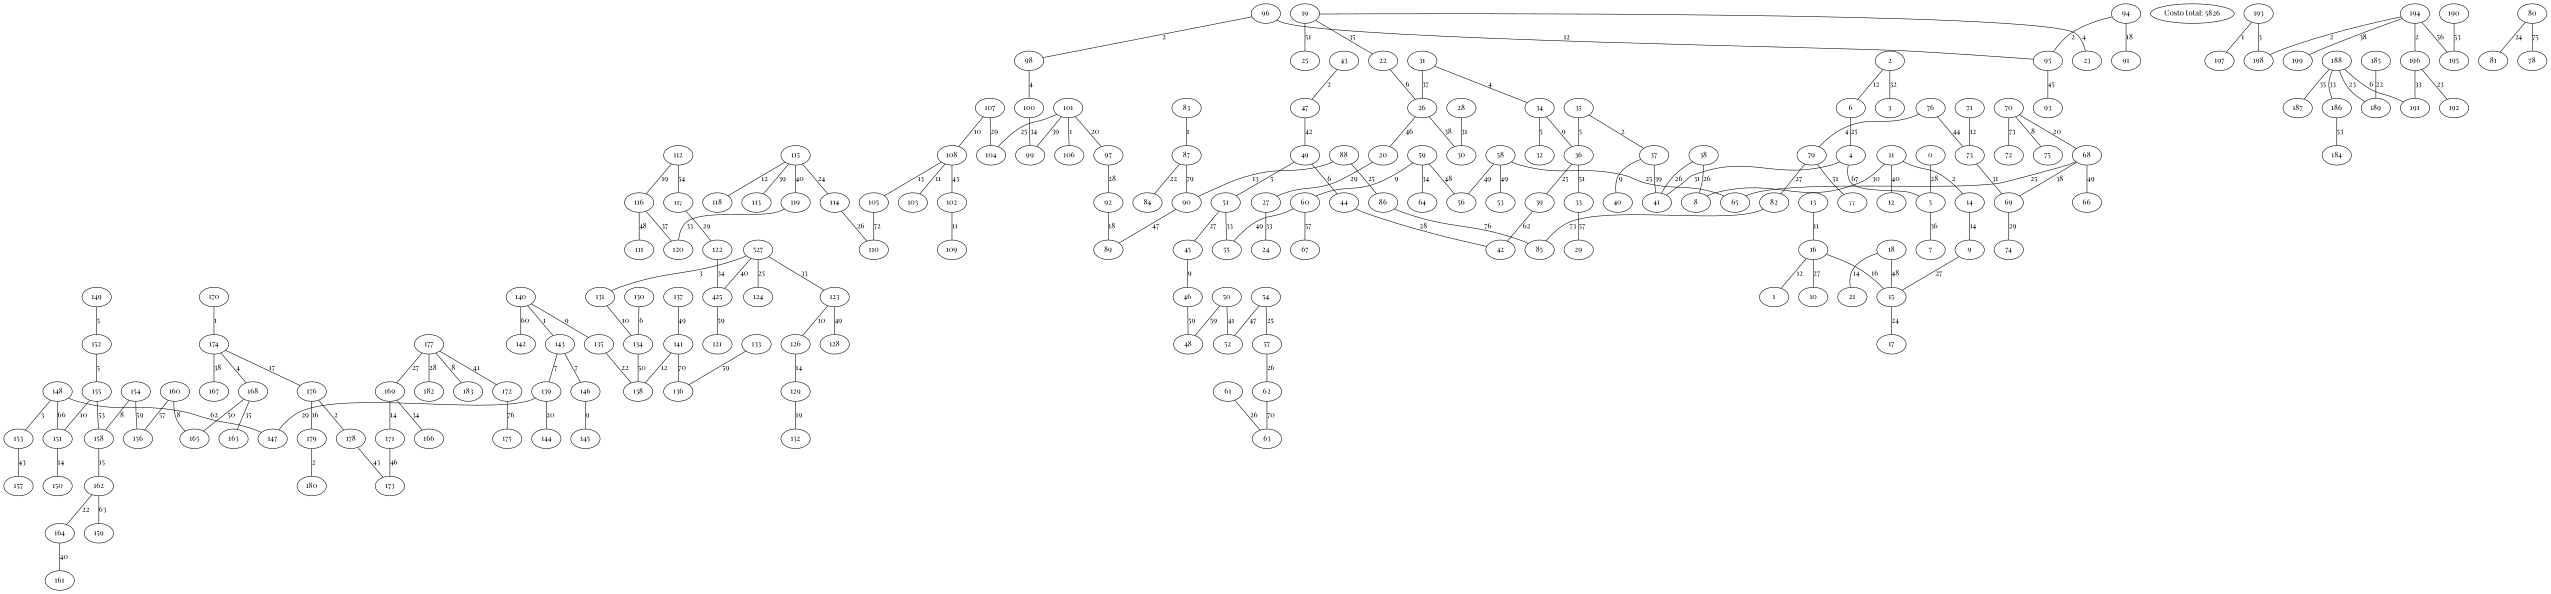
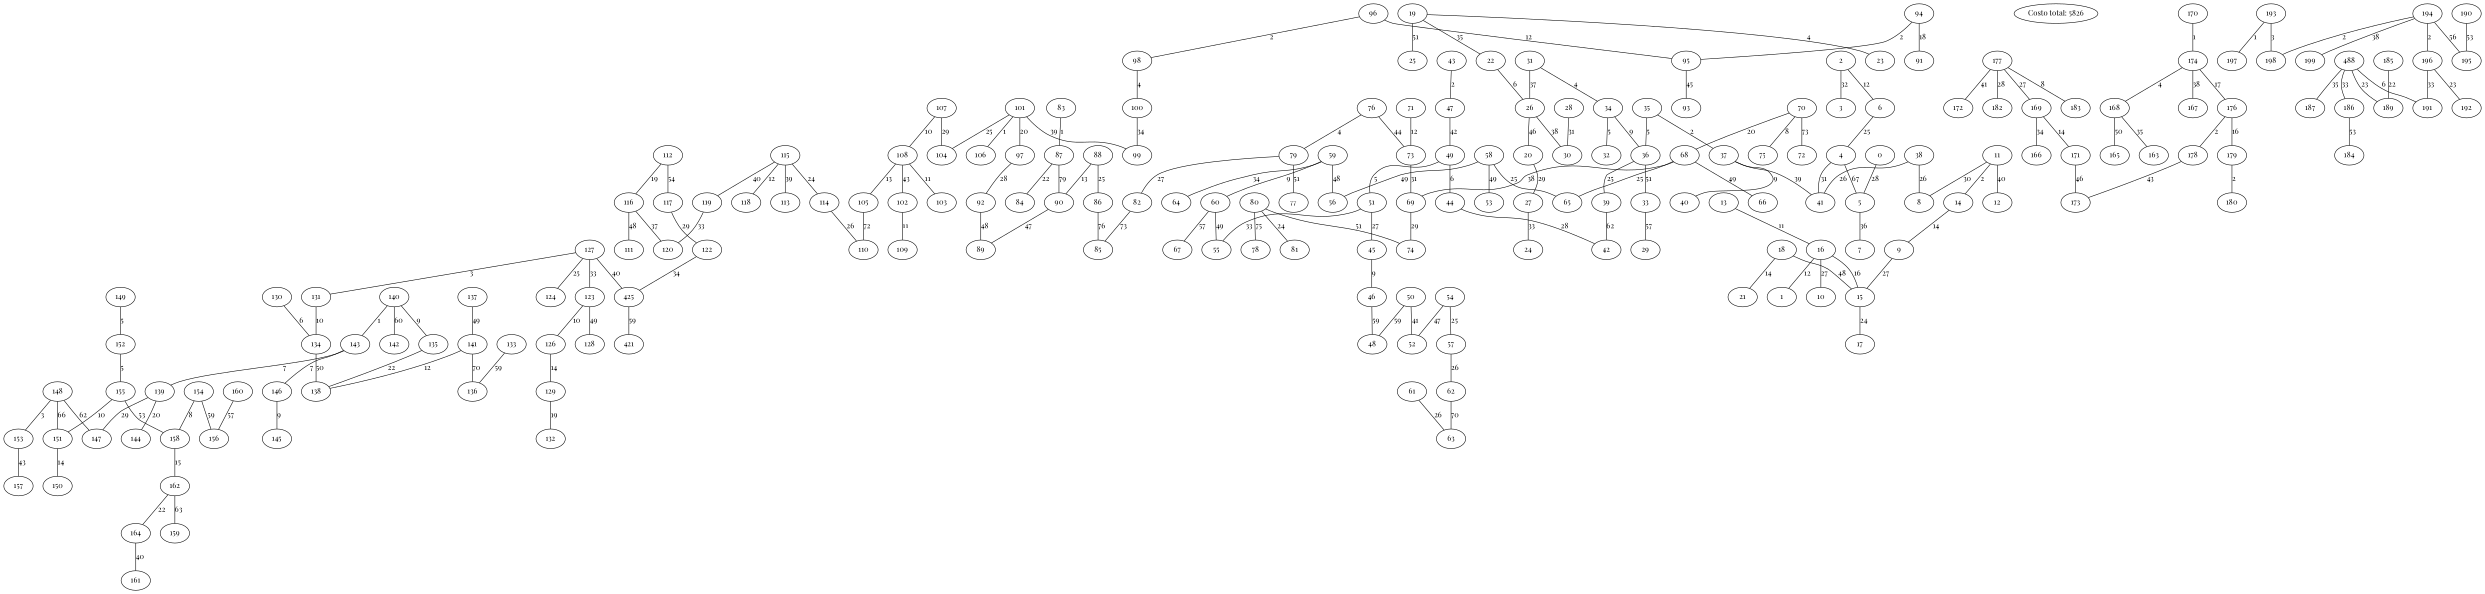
(2337, 61) -> (2349, 61)
(1112, 226) -> (985, 226)
none -> (1333, 226)
(758, 250) -> (590, 250)
(717, 344) -> (629, 344)
(176, 418) -> none
(507, 439) -> none
